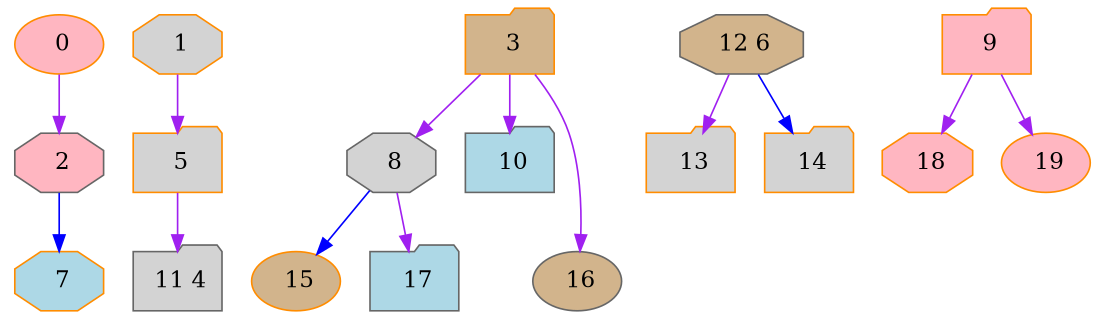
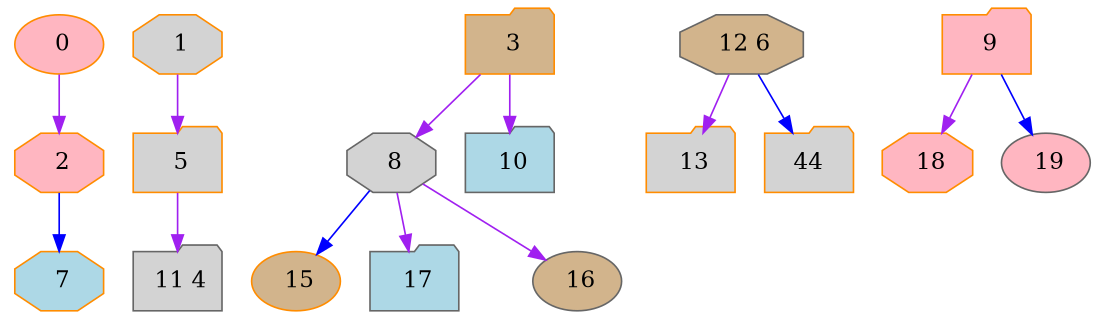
(1013, 97) -> (1013, 97)
(574, 150) -> (477, 218)
(59, 163) -> (59, 163)
(809, 163) -> (809, 163)
(1046, 163) -> (1046, 163)
